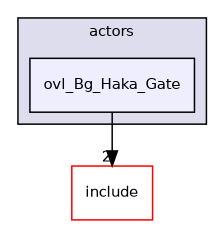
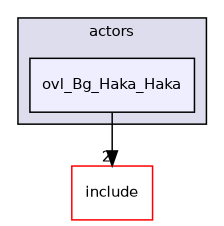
(112, 85) -> (112, 85)
